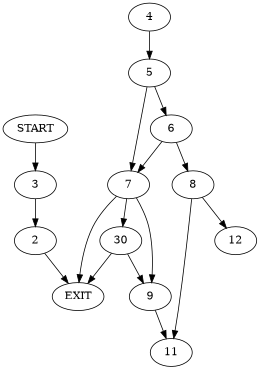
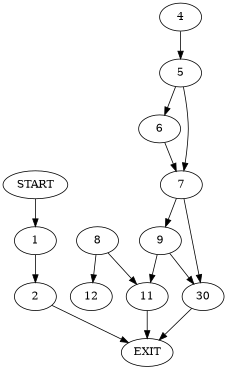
(181, 153) -> none
(35, 185) -> (35, 241)
(91, 232) -> (147, 321)
(134, 265) -> (179, 266)
